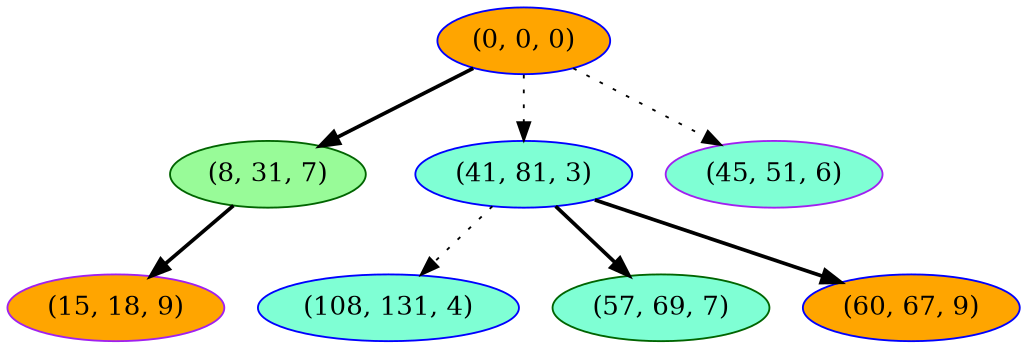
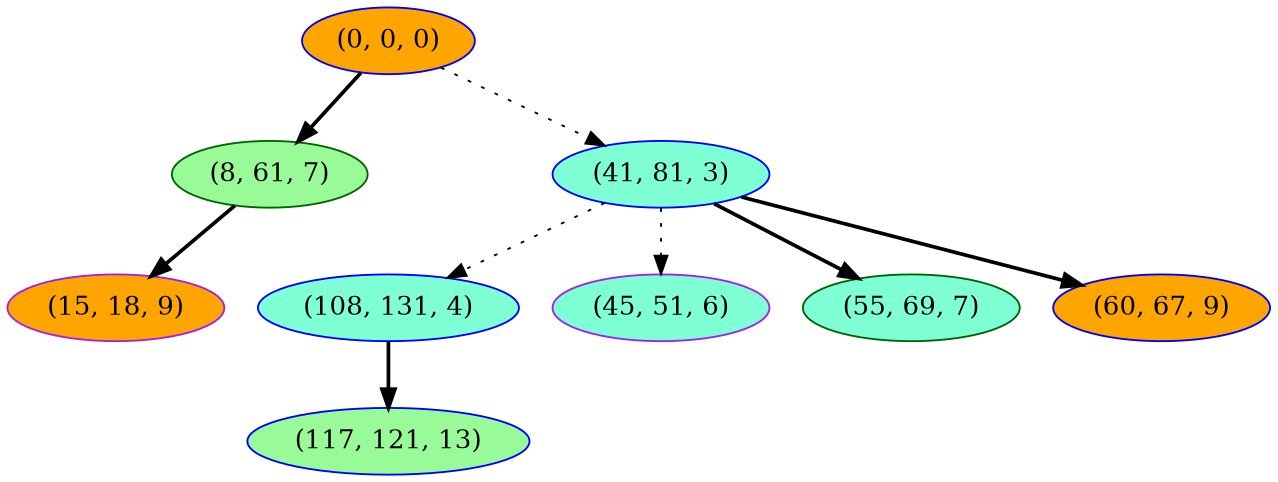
(639, 102) -> (661, 232)
(268, 174) -> (270, 174)
(661, 308) -> (911, 308)
none -> (388, 441)
